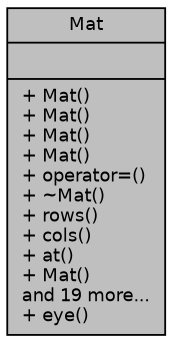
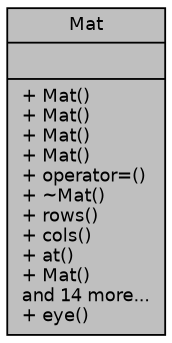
(86, 296) -> (86, 296)
